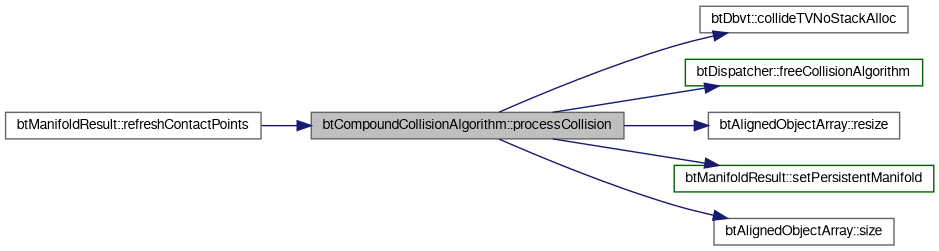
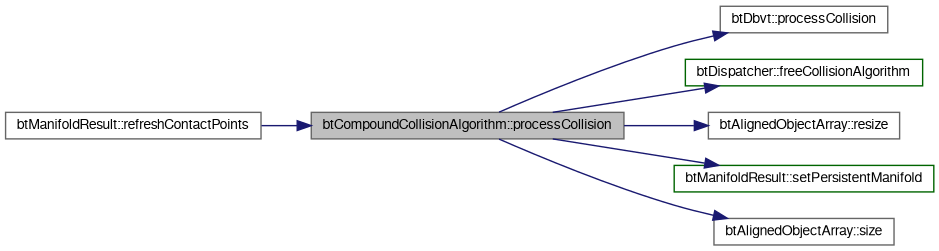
(804, 20) -> (804, 20)
